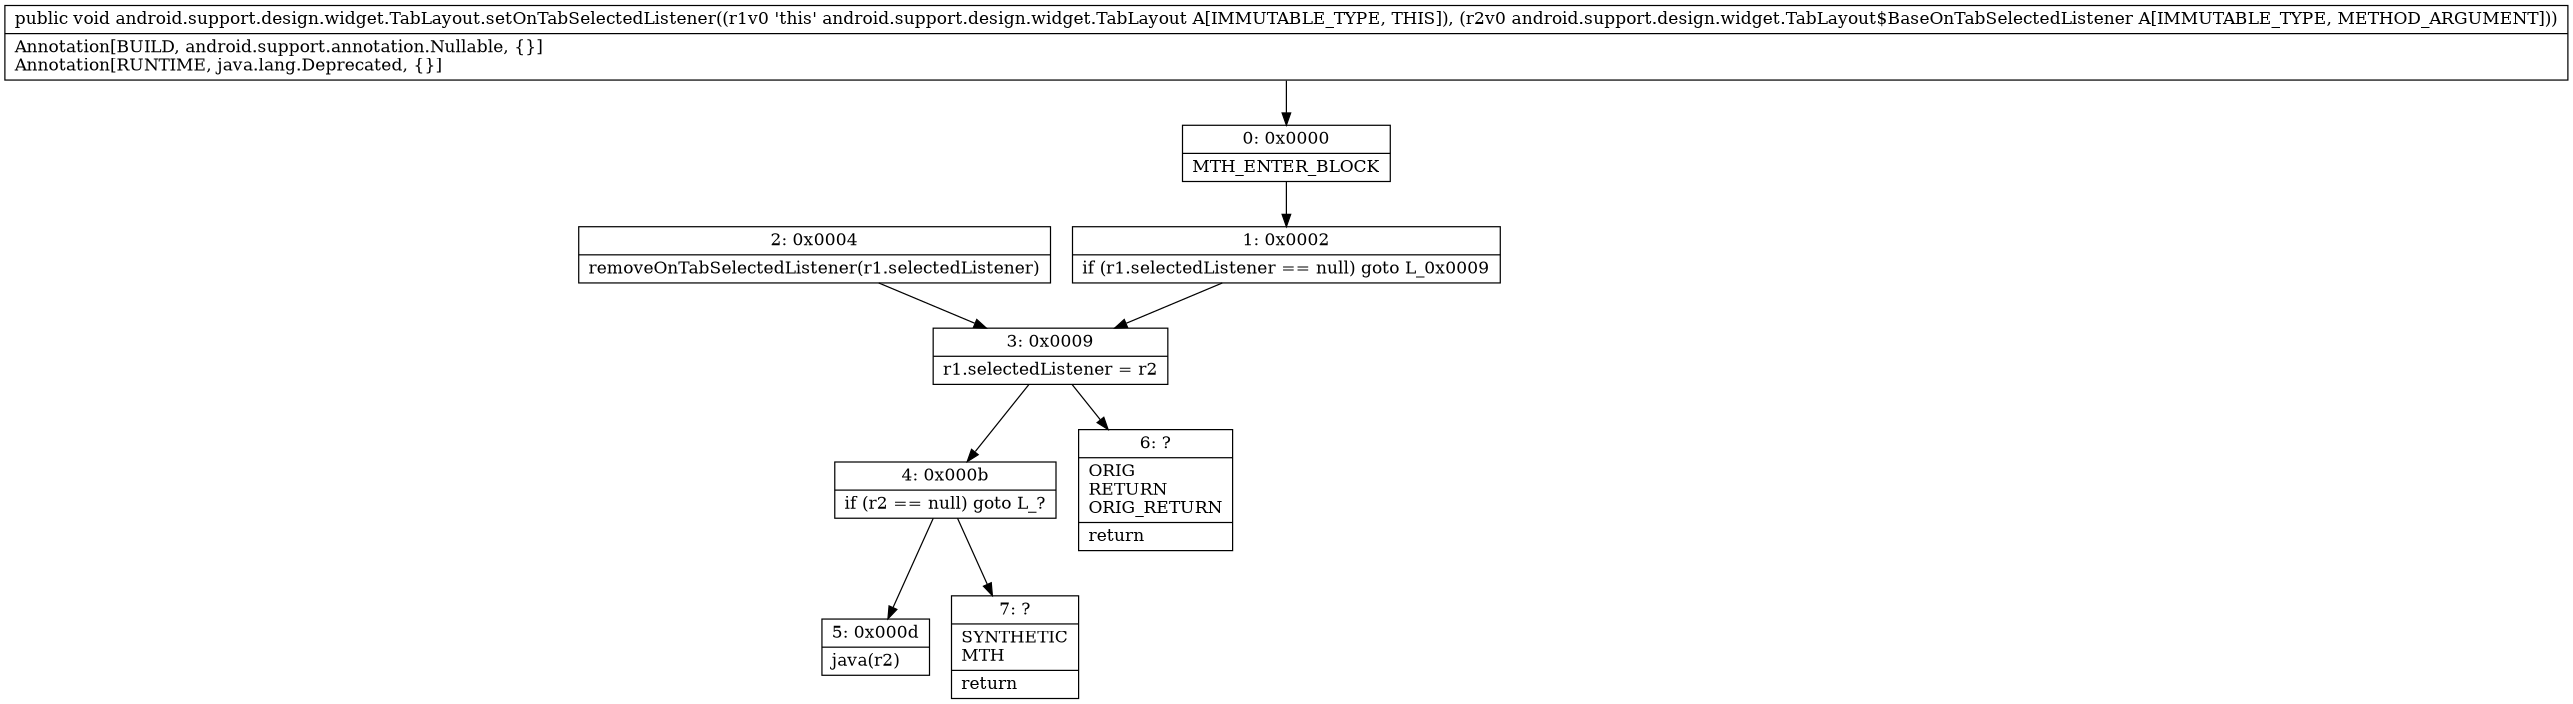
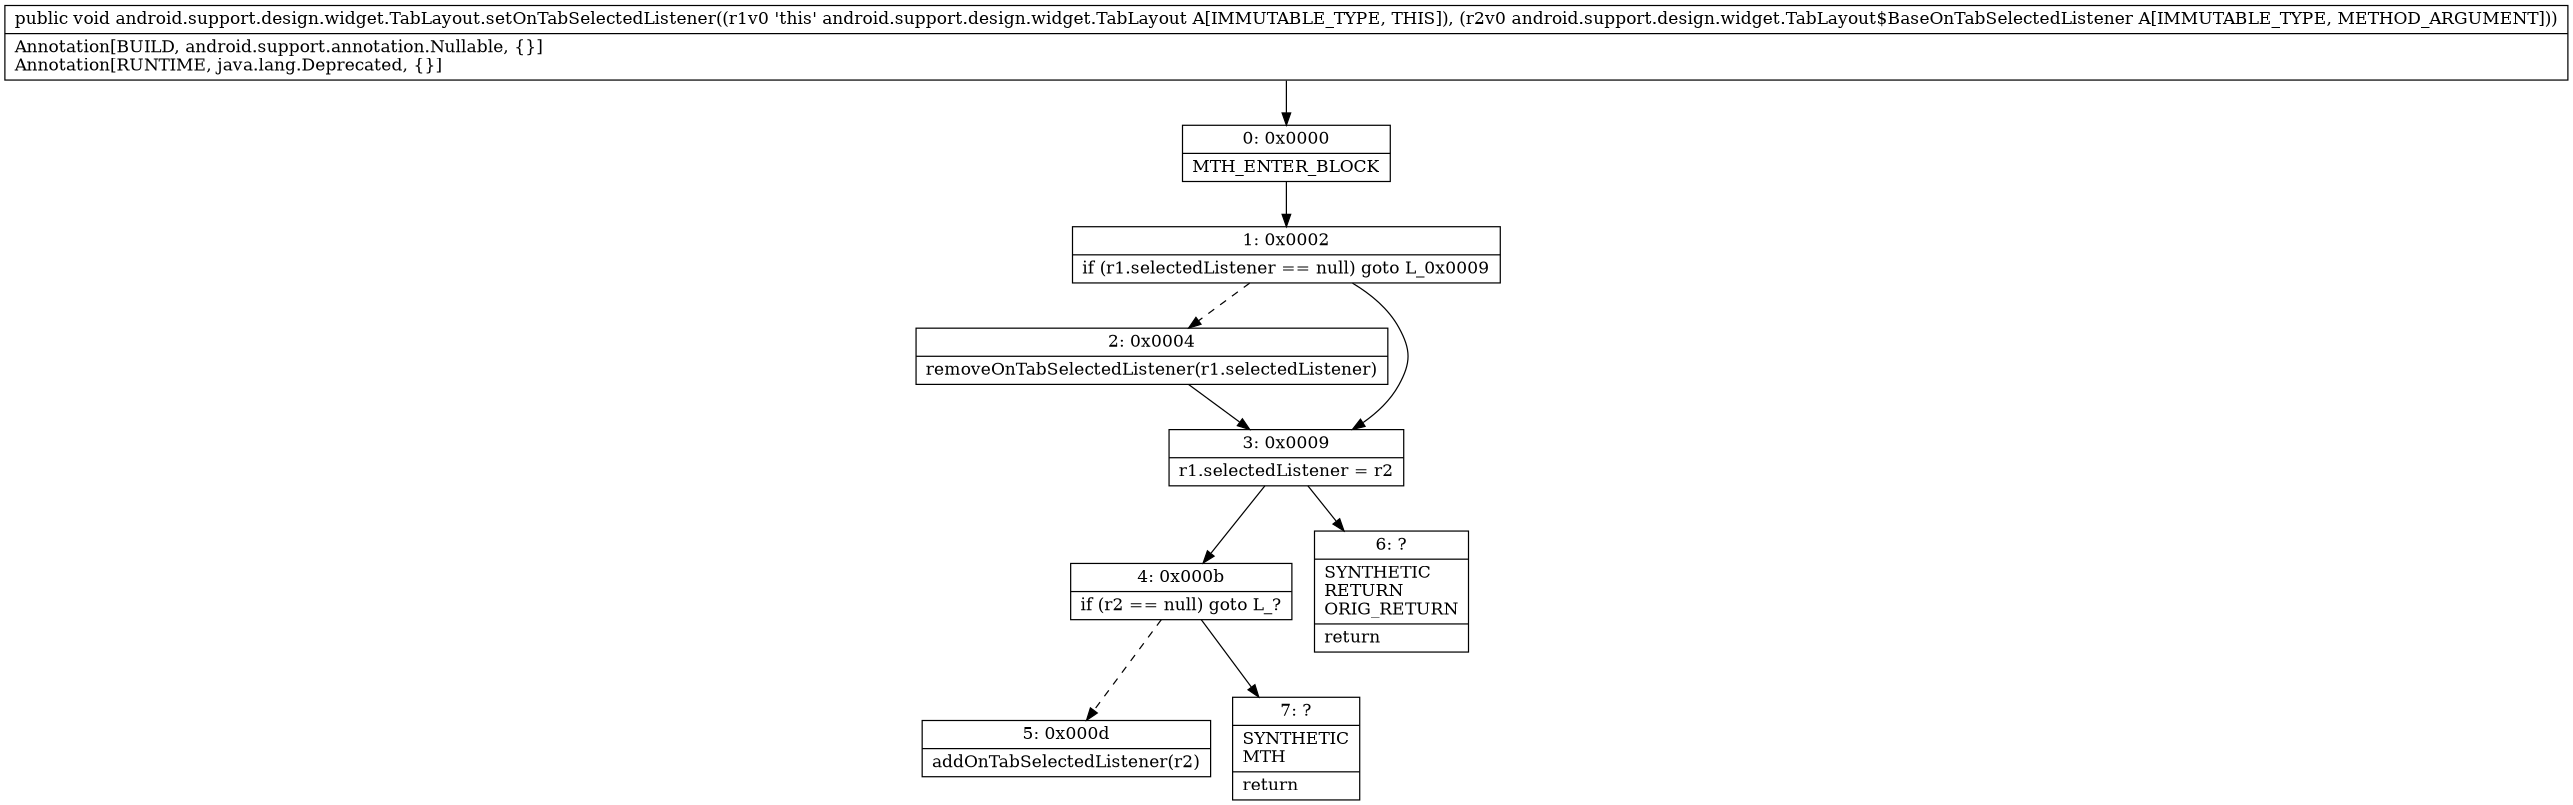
none -> (1224, 302)
(1112, 471) -> (1378, 573)
(913, 563) -> (1128, 665)
(866, 661) -> (1066, 762)
